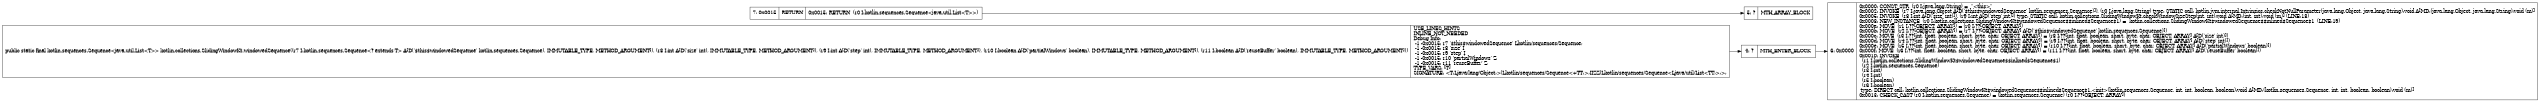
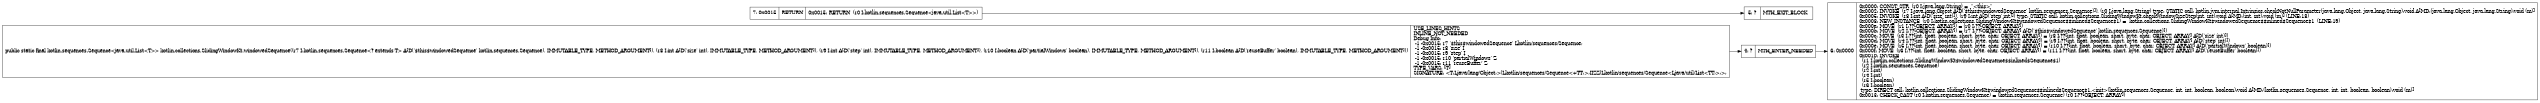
(1785, 13) -> (1785, 13)
(1785, 51) -> (1785, 51)
(1871, 71) -> (1871, 71)
